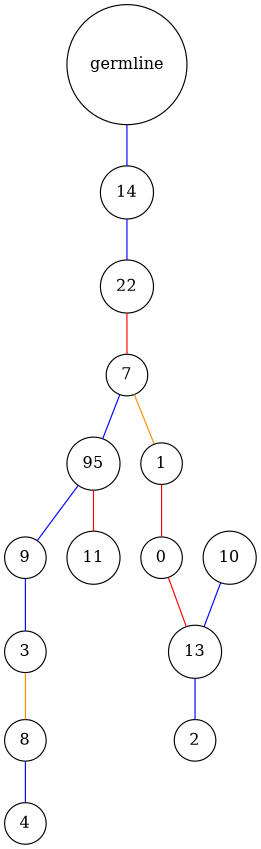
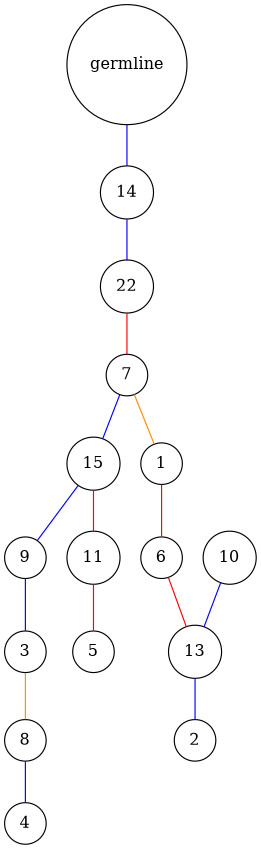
(93, 464) -> (93, 464)
(162, 558) -> (162, 558)
none -> (93, 652)
